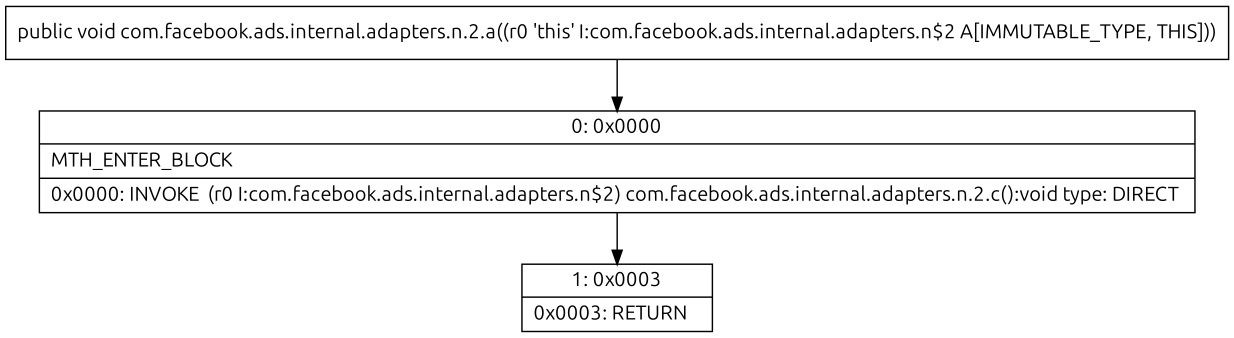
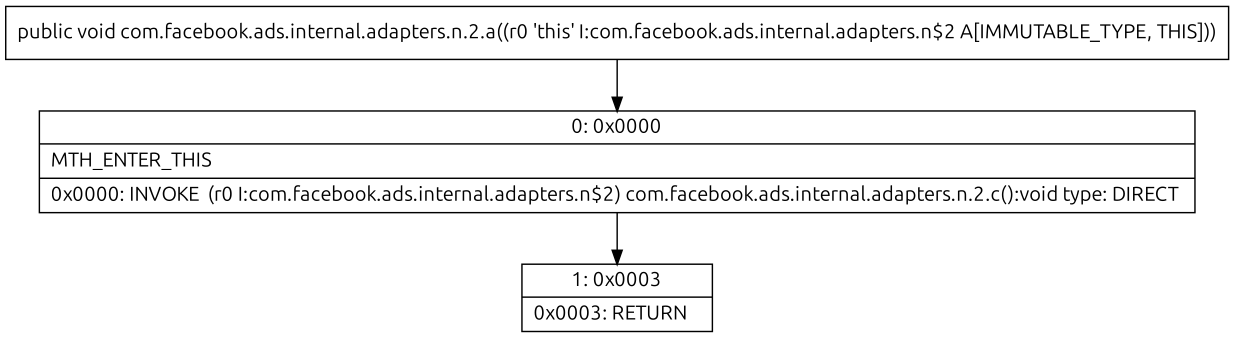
(142, 160) -> (132, 160)
